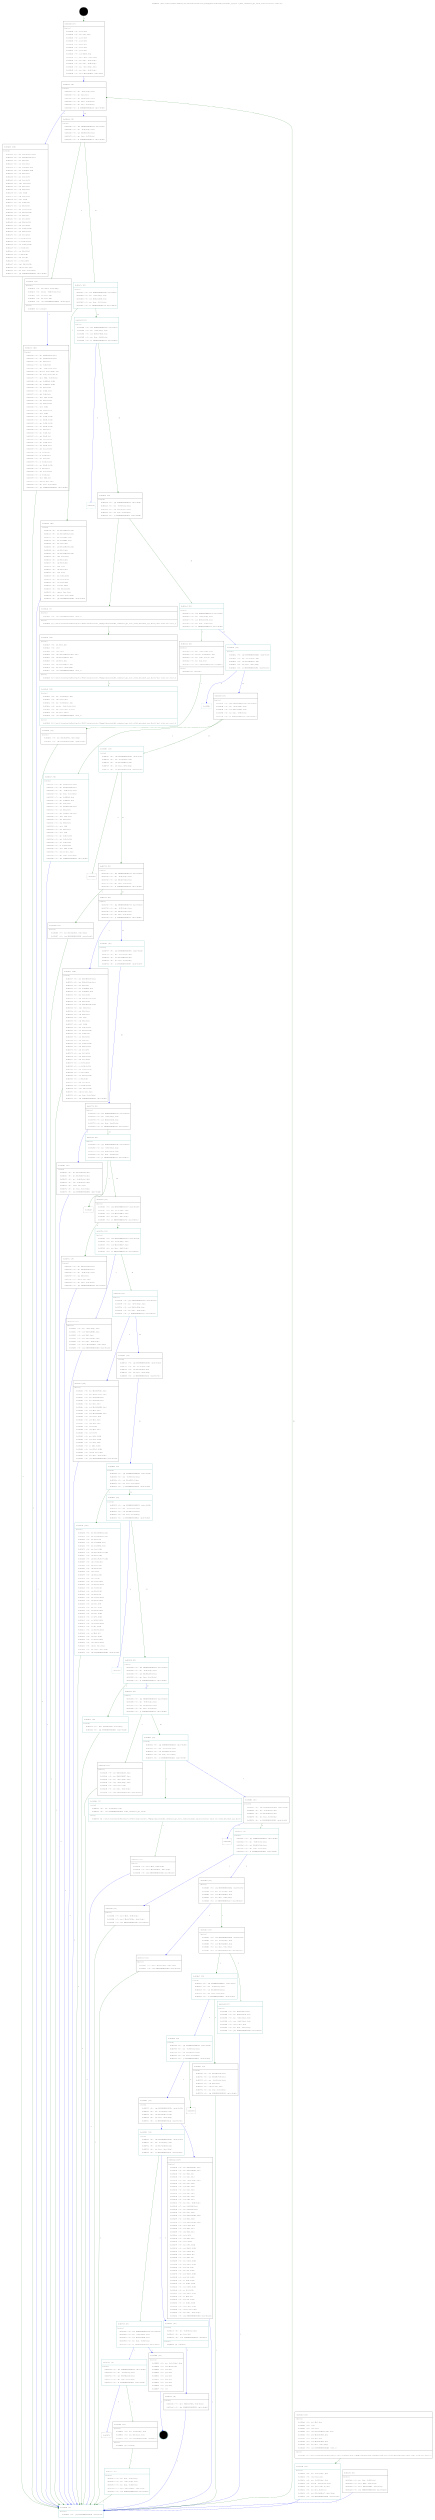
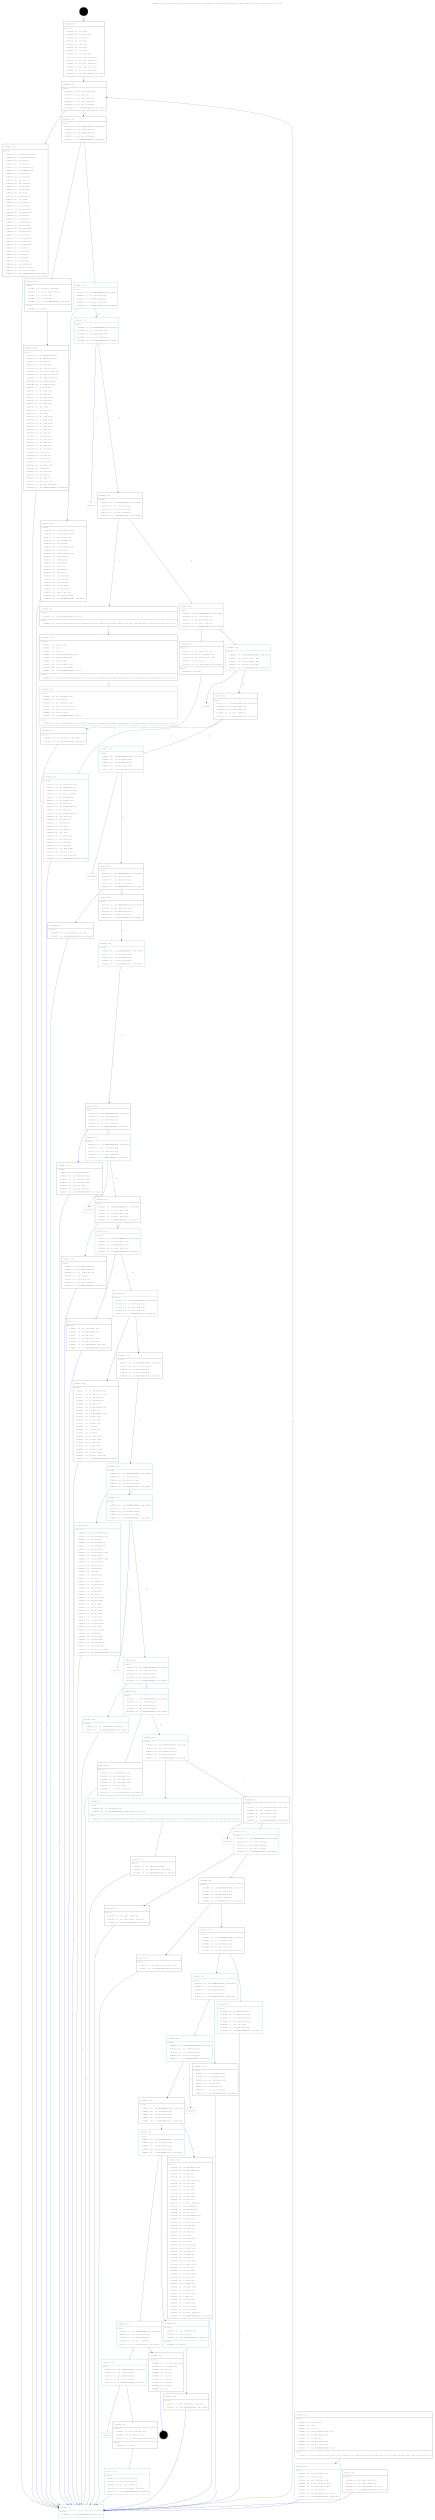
(85, 1035) -> none
